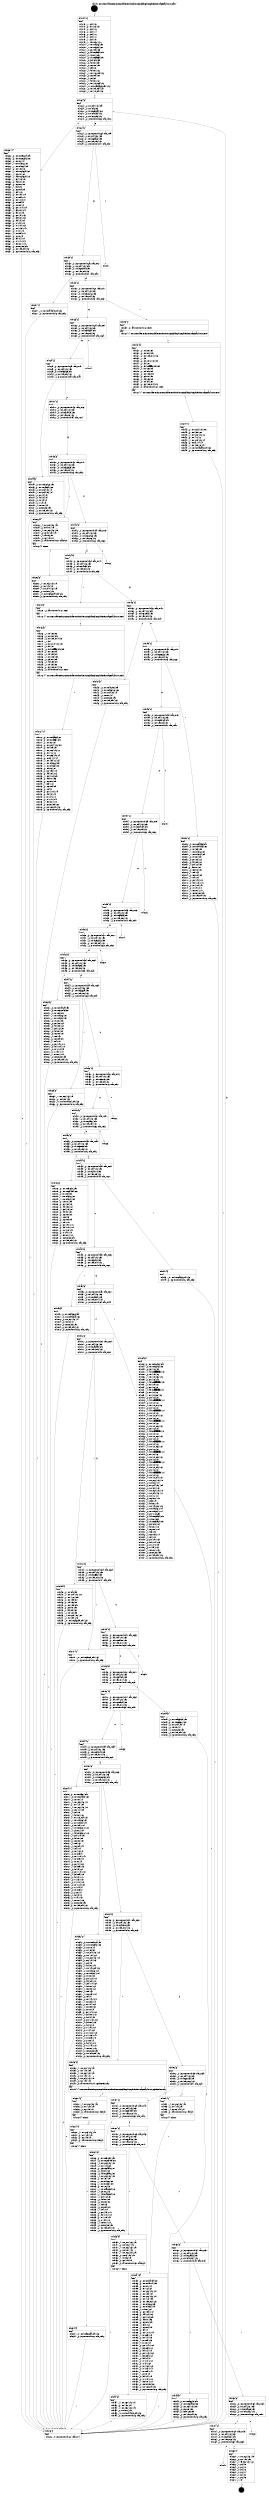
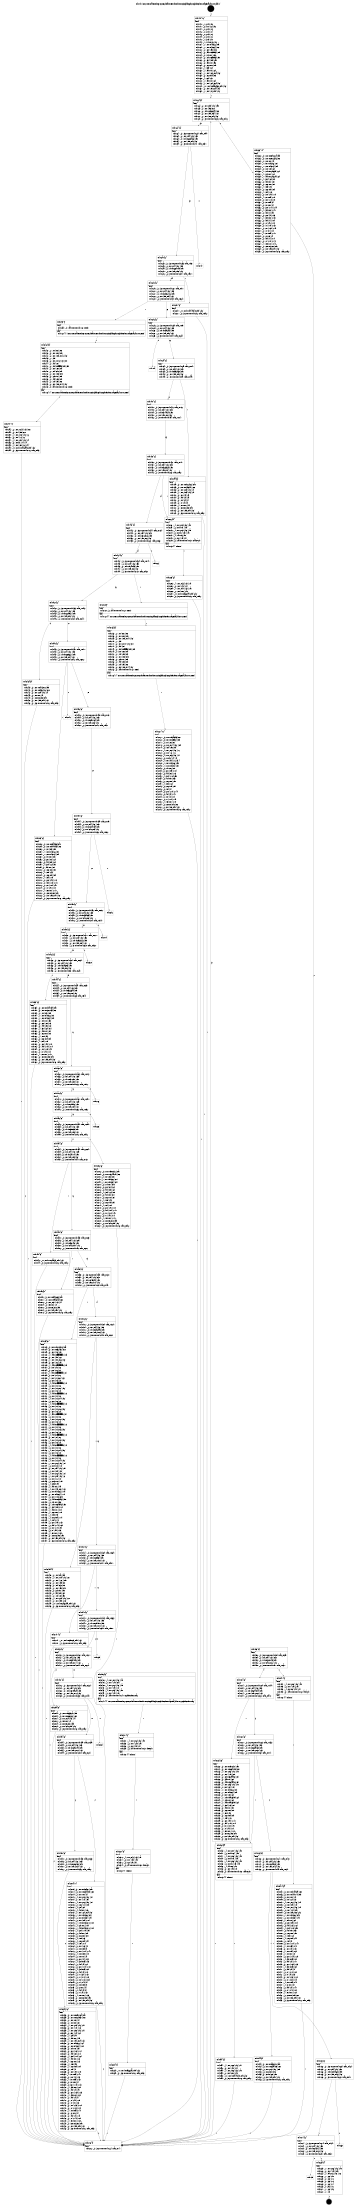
(164, 775) -> (68, 688)
(66, 1098) -> none
(122, 1923) -> none
